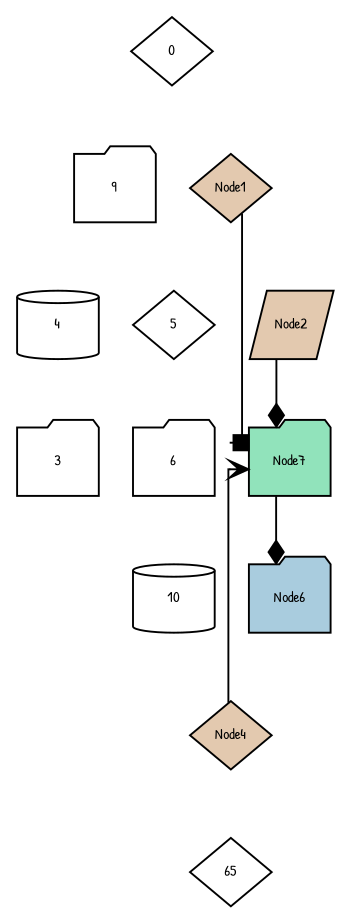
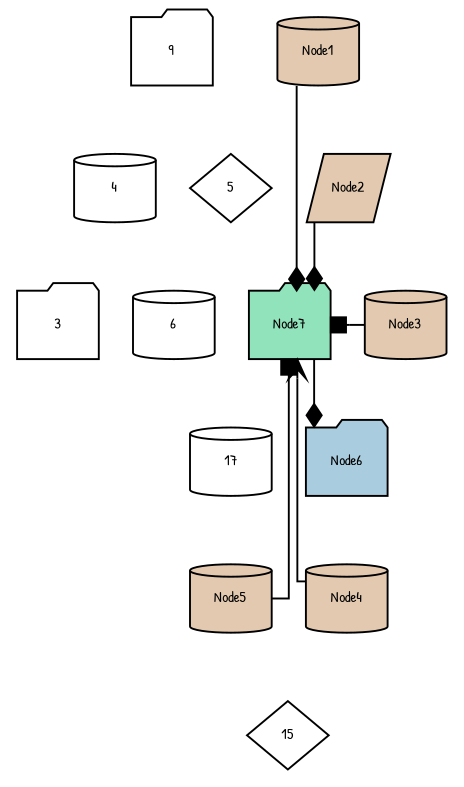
(172, 51) -> none
(231, 188) -> (318, 51)
(242, 311) -> (297, 195)
none -> (406, 325)
(174, 462) -> (174, 325)
(174, 598) -> (231, 462)
none -> (231, 598)
(231, 735) -> (347, 598)
(231, 872) -> (288, 735)
